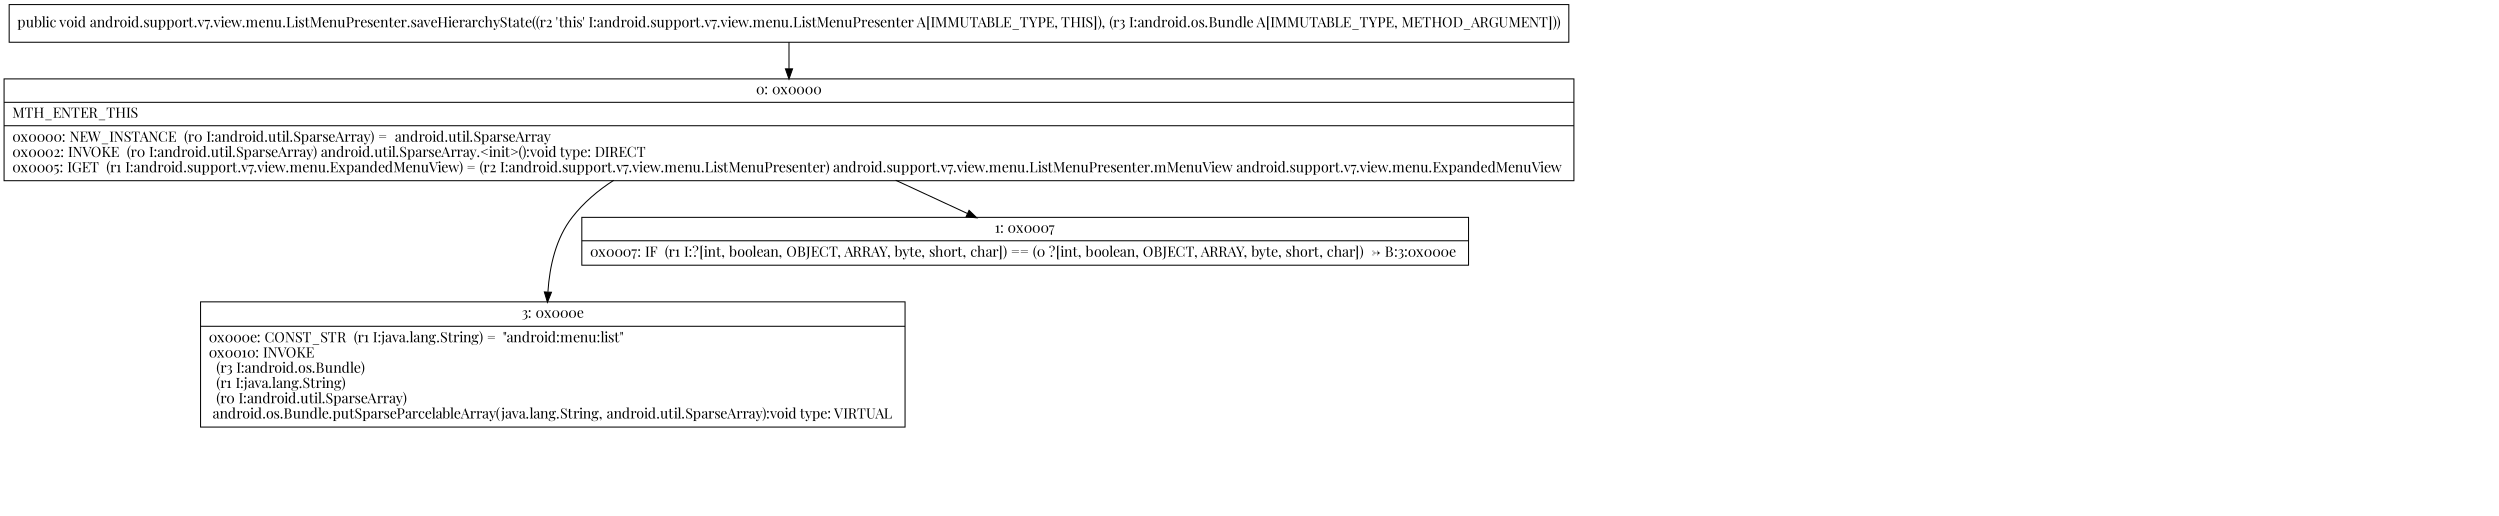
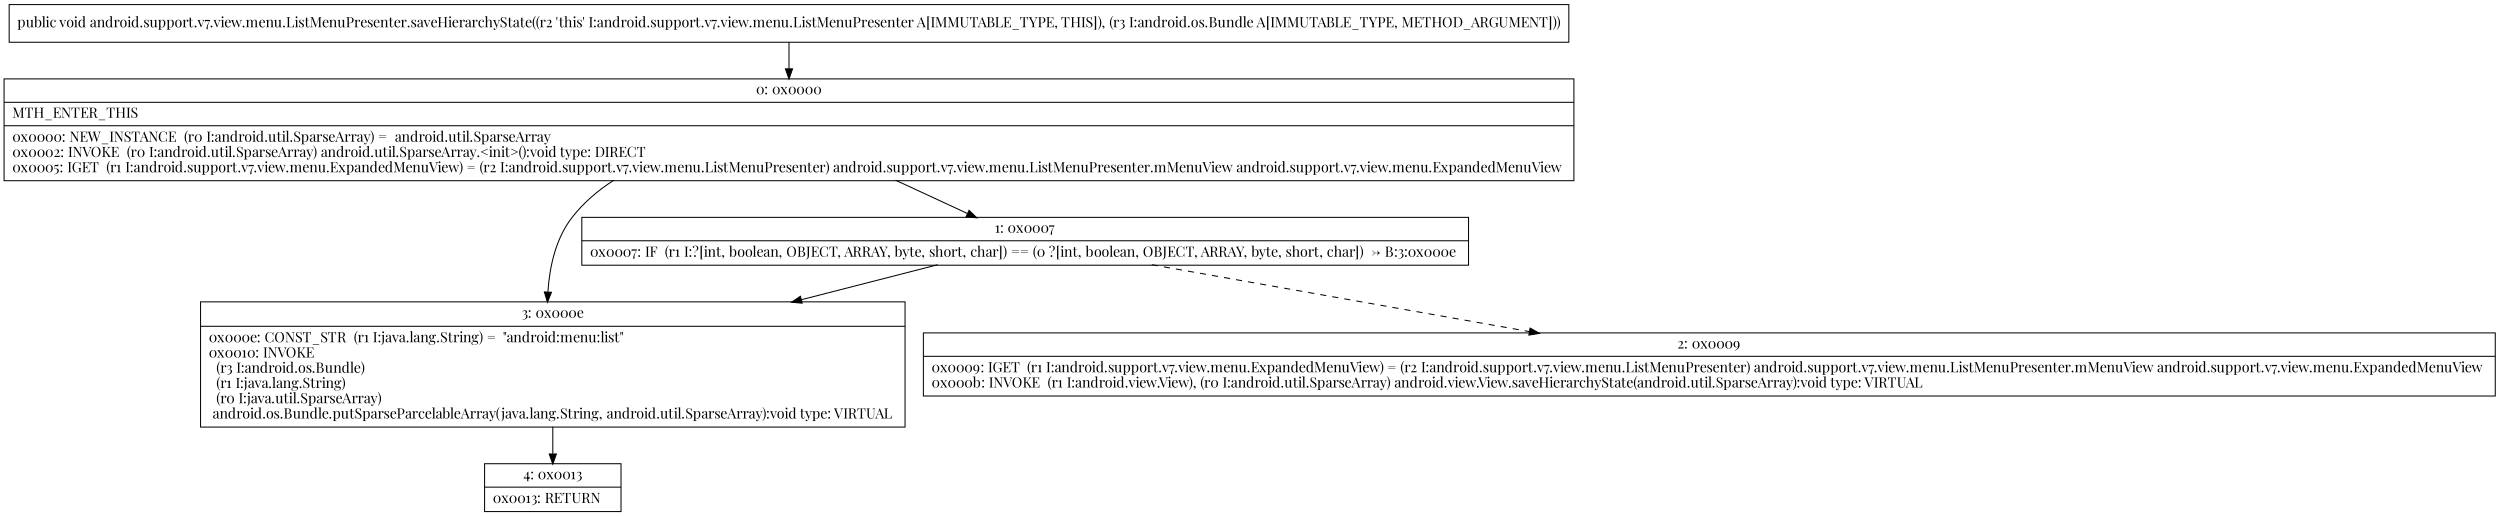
none -> (870, 282)
none -> (1709, 364)
(308, 399) -> (295, 399)
none -> (553, 488)
